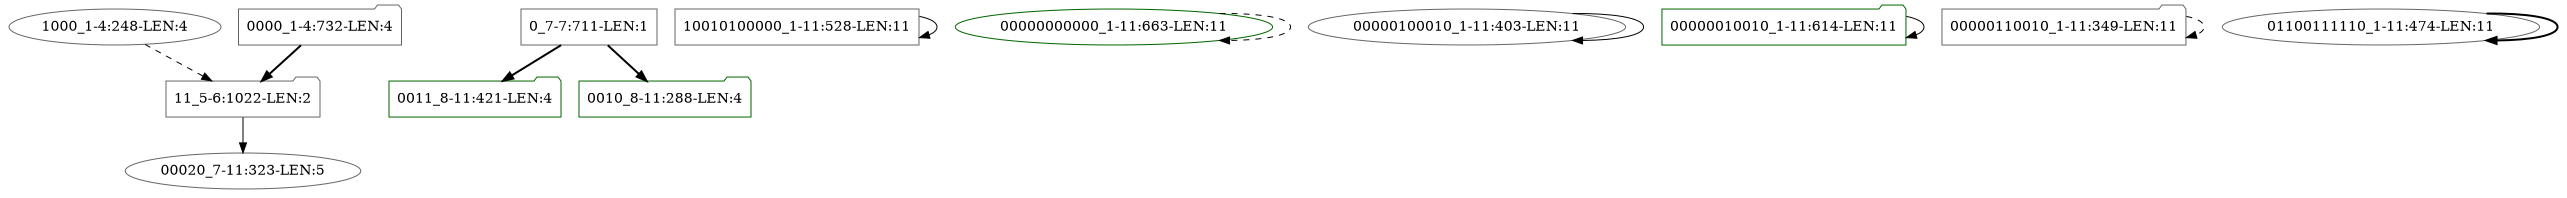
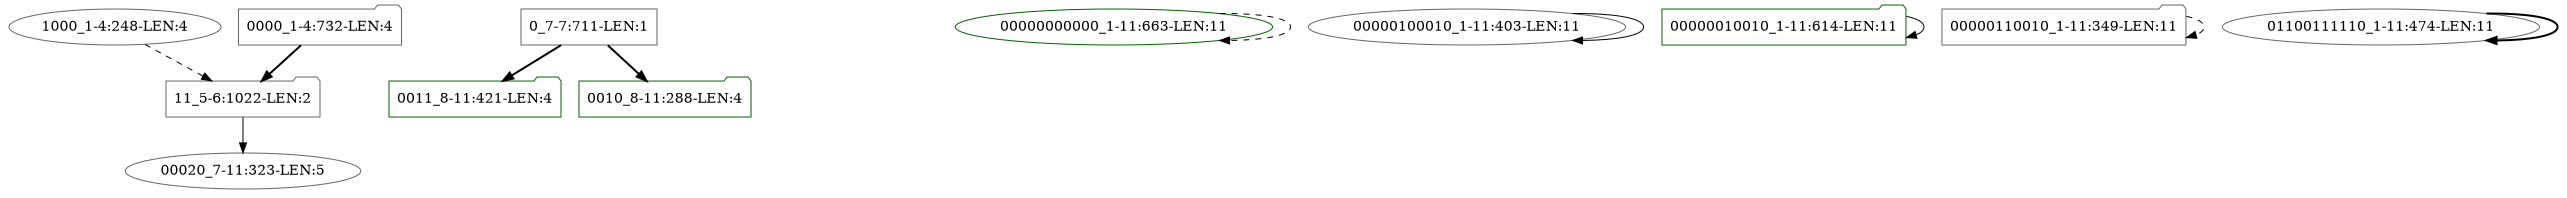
(797, 27) -> none
